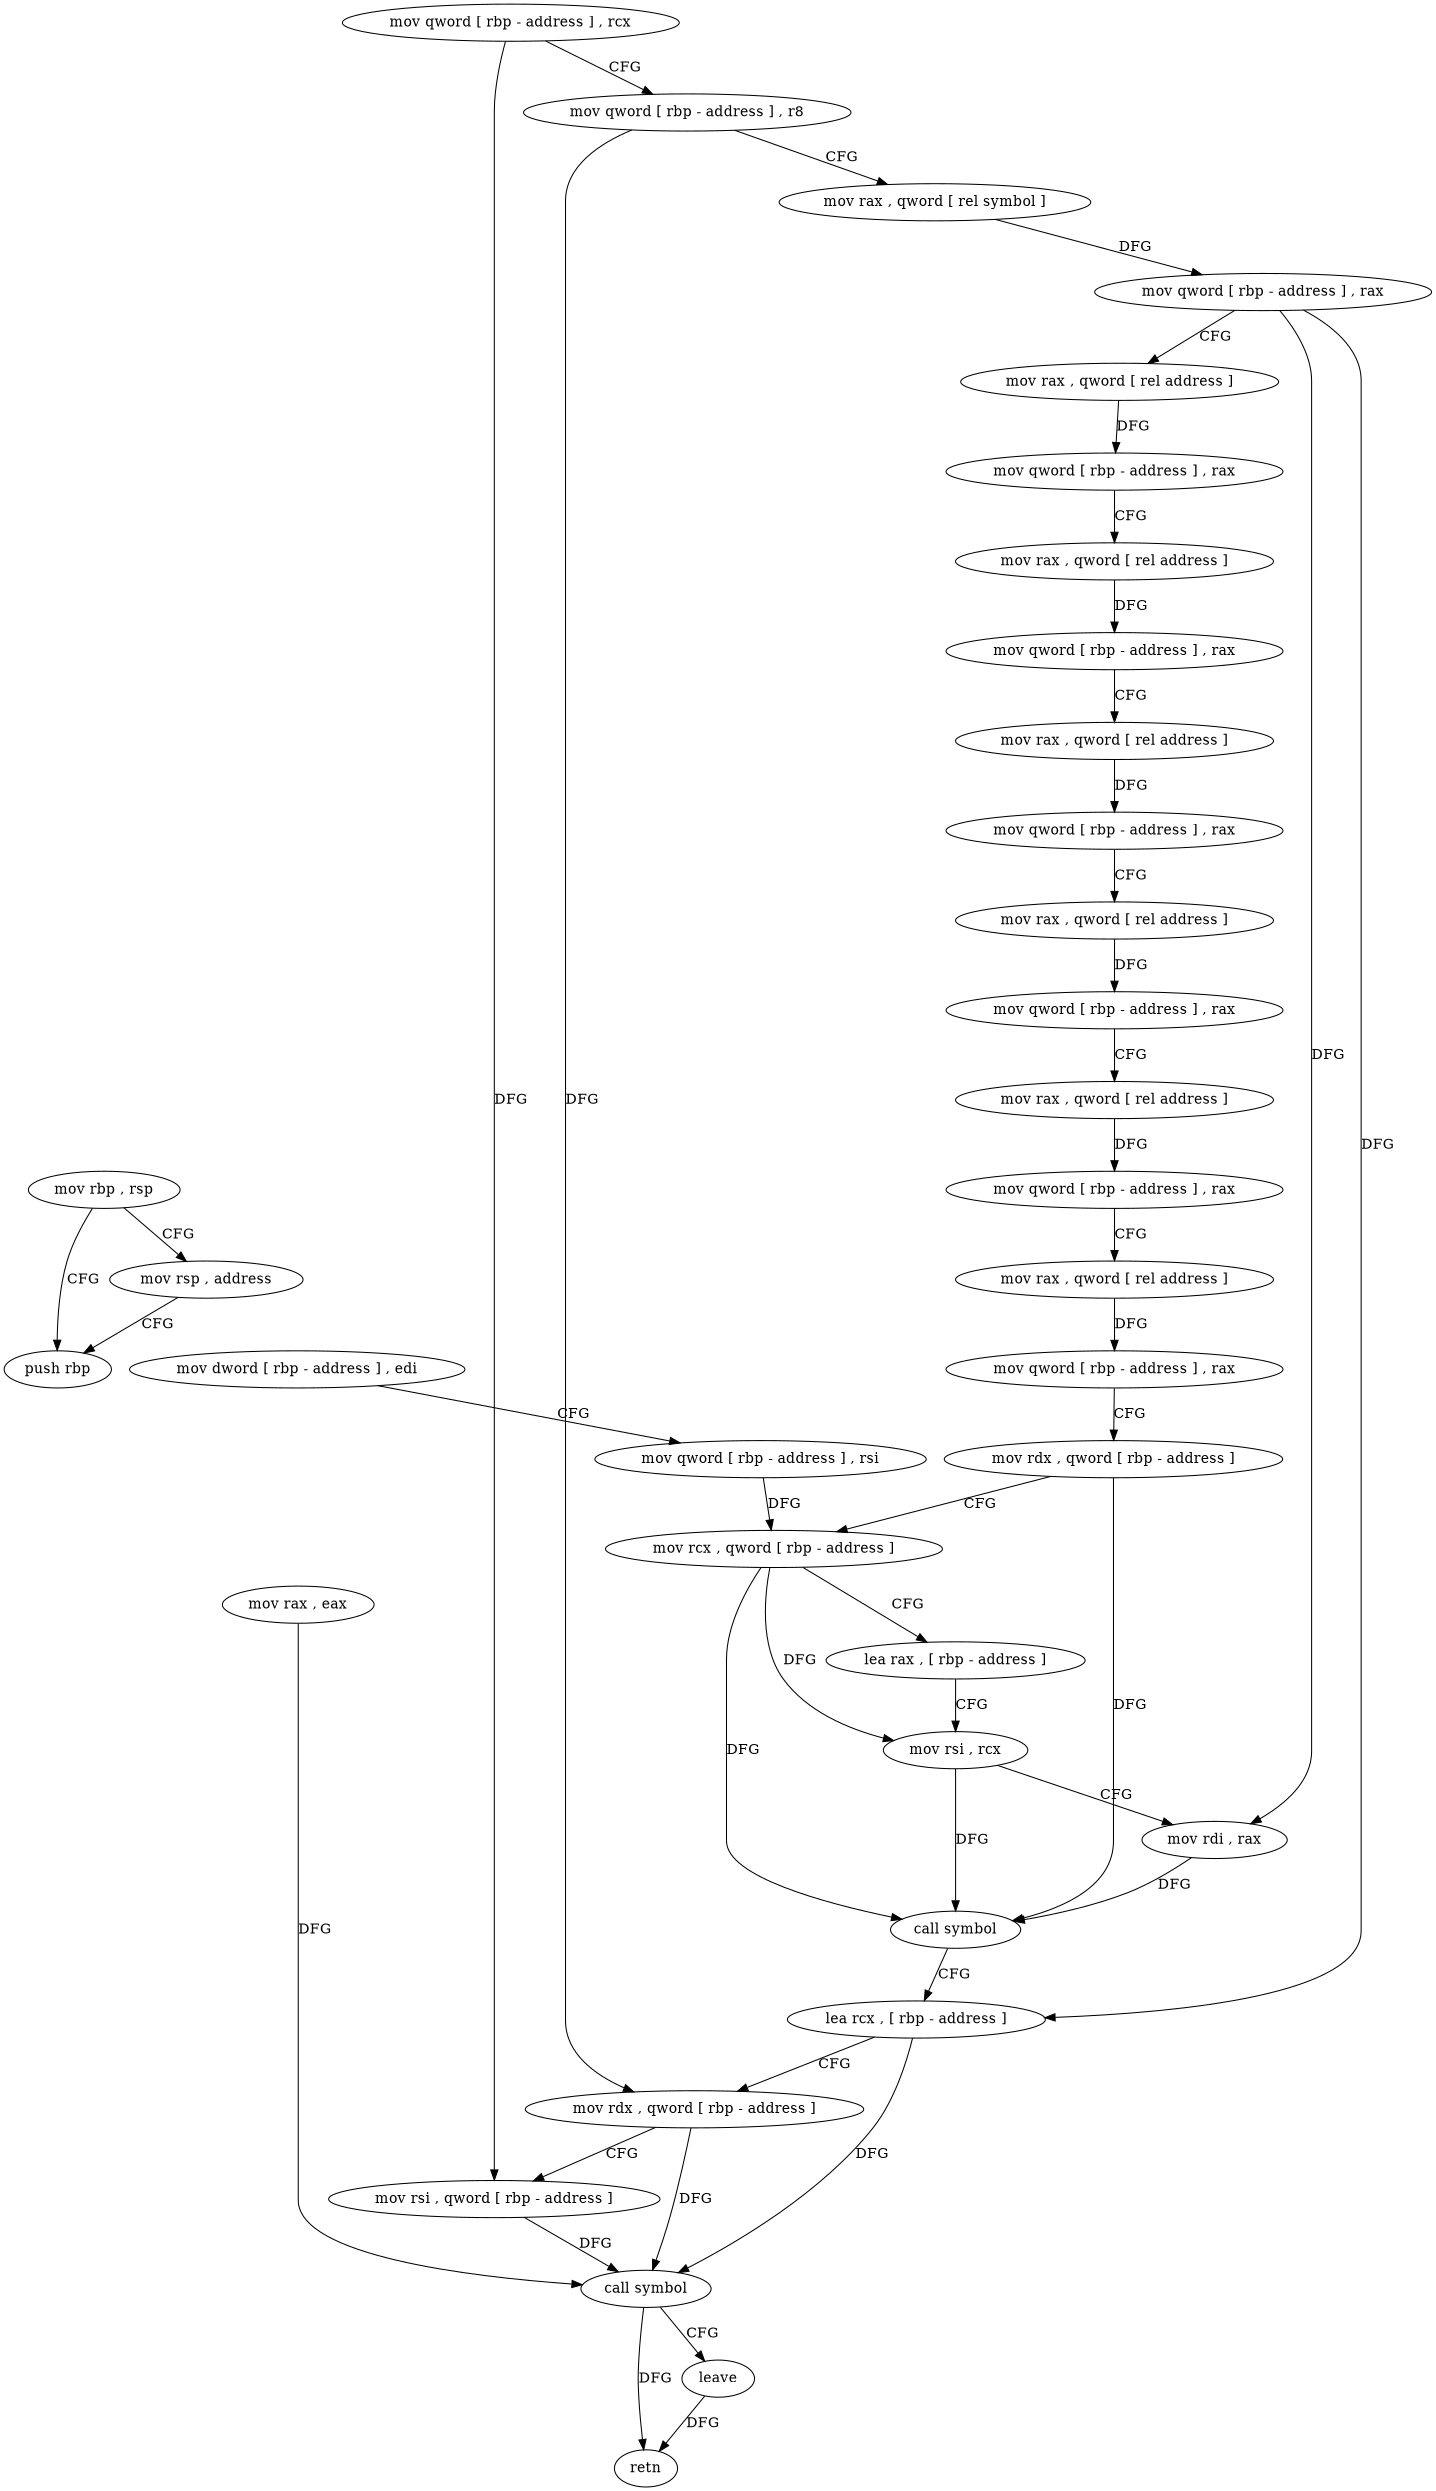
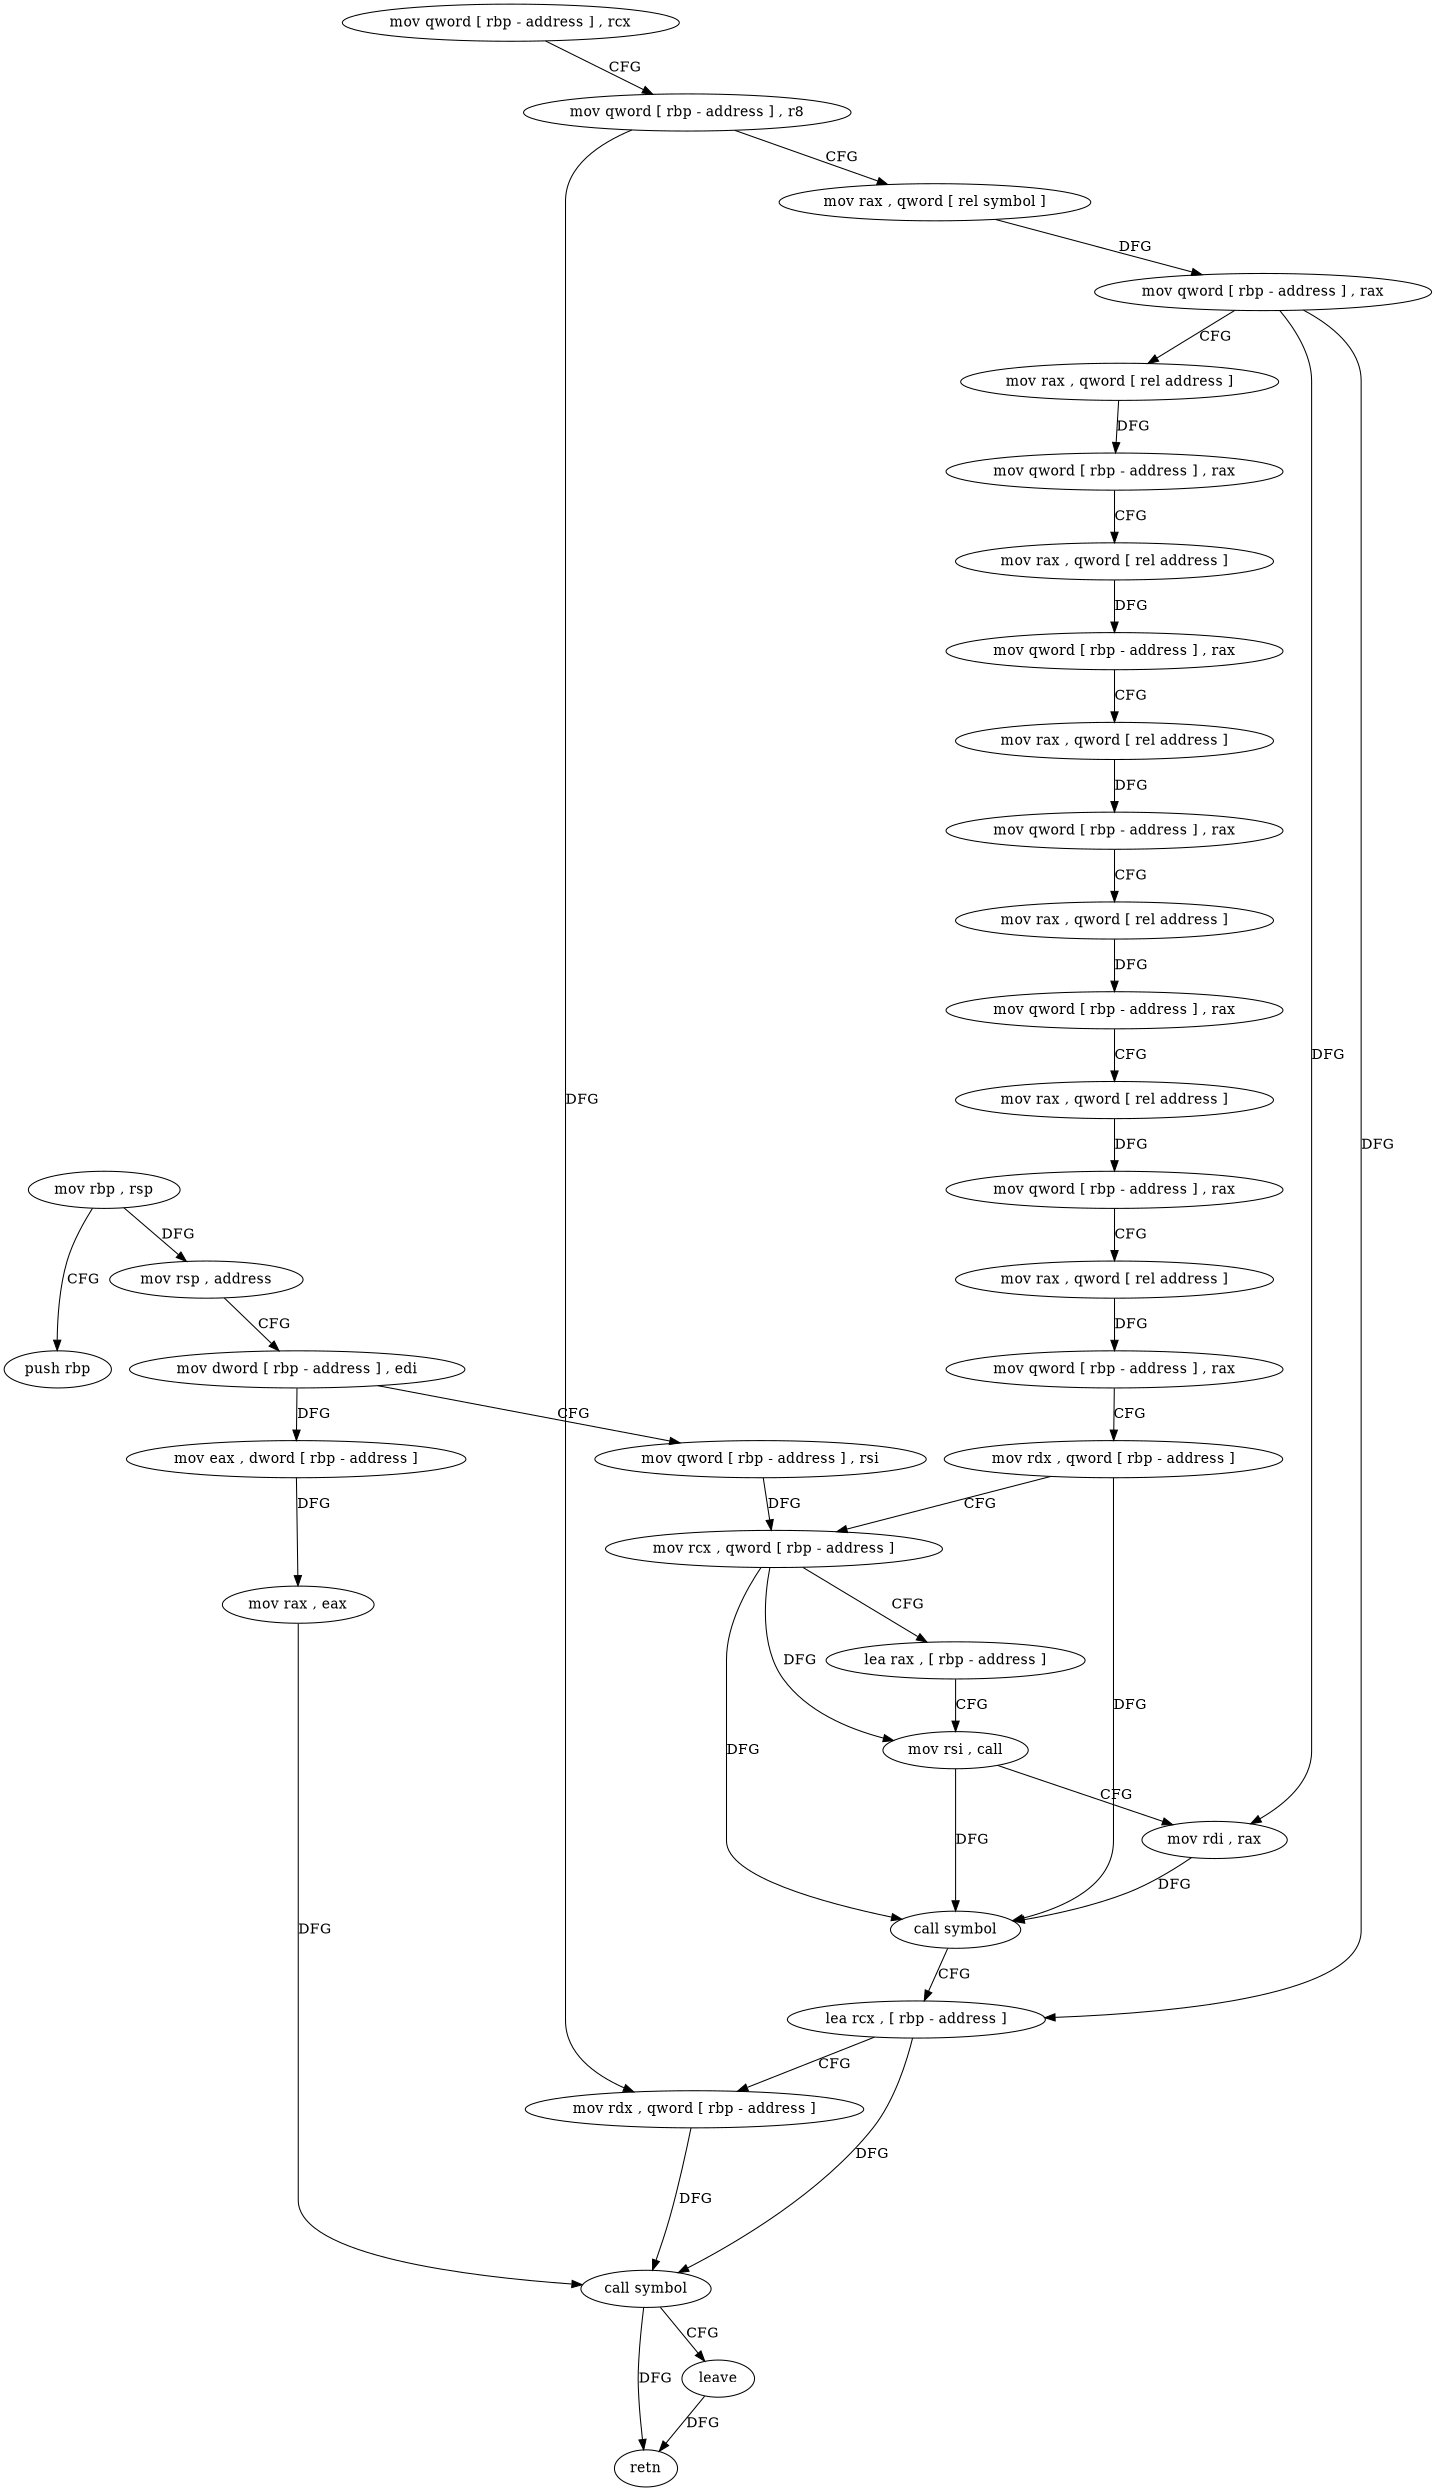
(179, 1235) -> (179, 1235)
(135, 1323) -> (248, 1321)
none -> (296, 1459)
(956, 1750) -> (956, 1750)
(494, 2199) -> none
